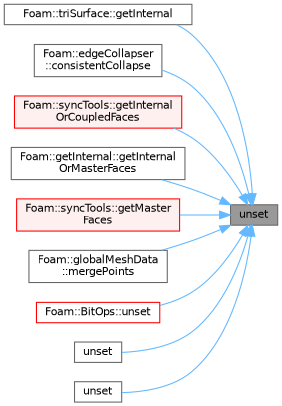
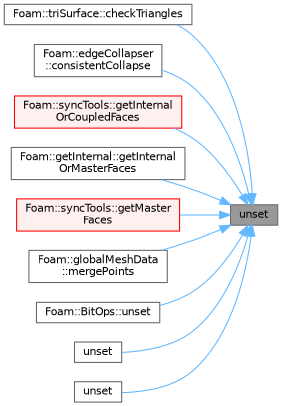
(98, 14) -> (98, 14)
(98, 313) -> (98, 313)
